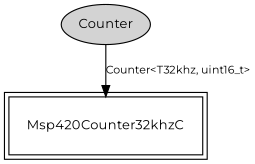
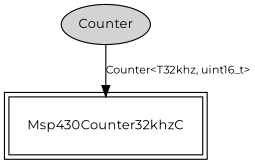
(106, 126) -> (106, 126)
